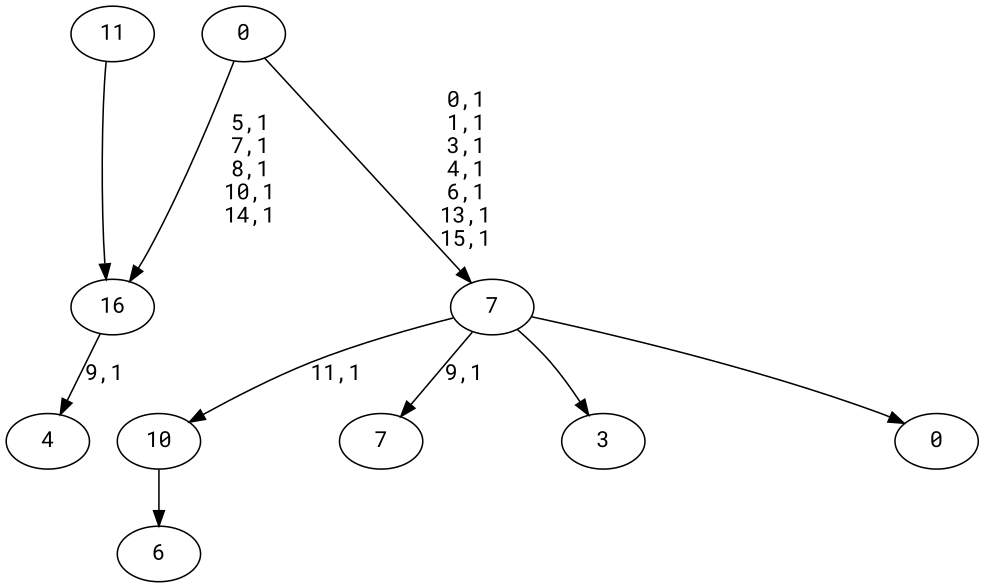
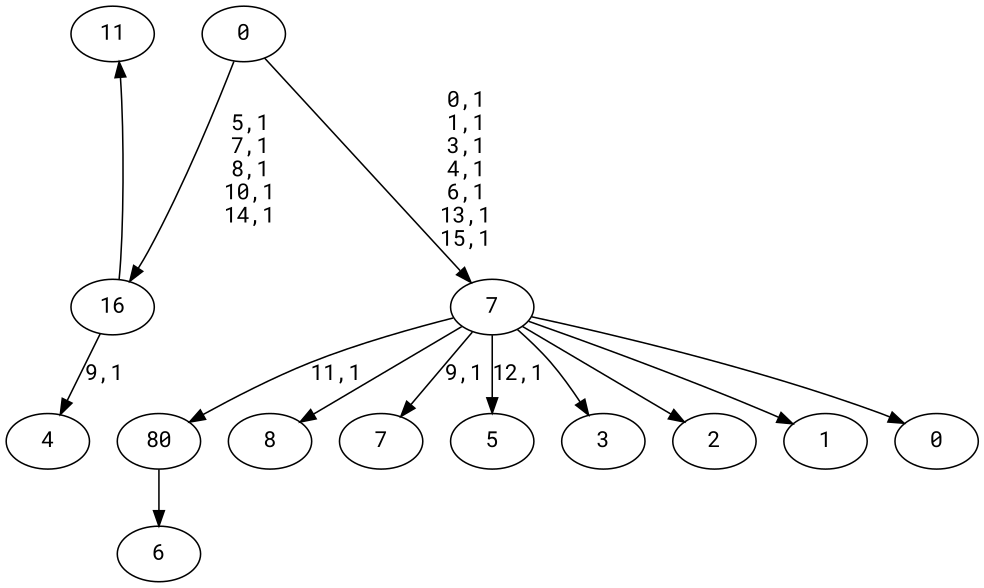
(102, 163) -> (123, 179)
(159, 441) -> (159, 441)
none -> (270, 441)
none -> (492, 441)
none -> (714, 441)
none -> (826, 441)
